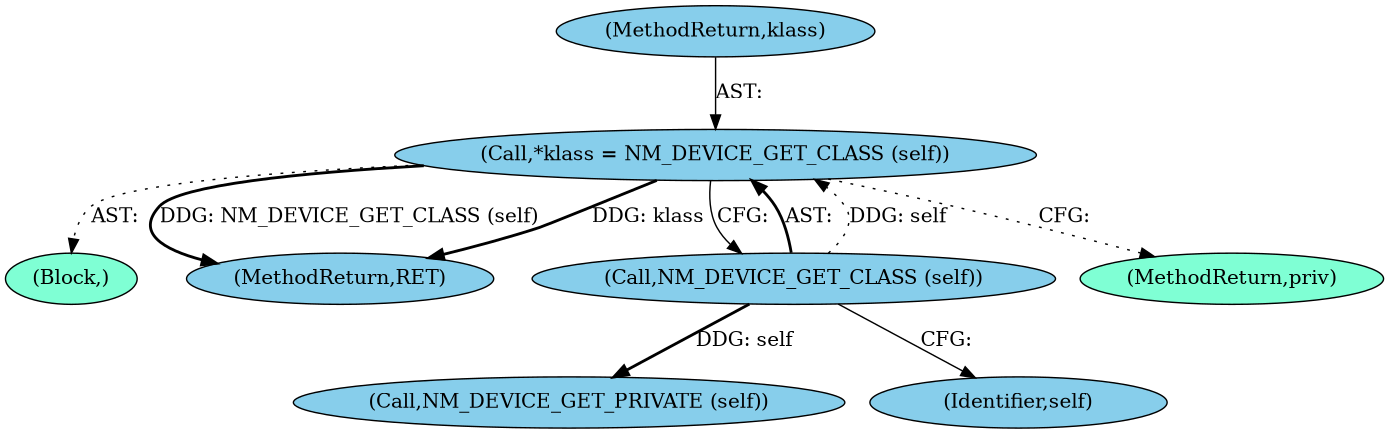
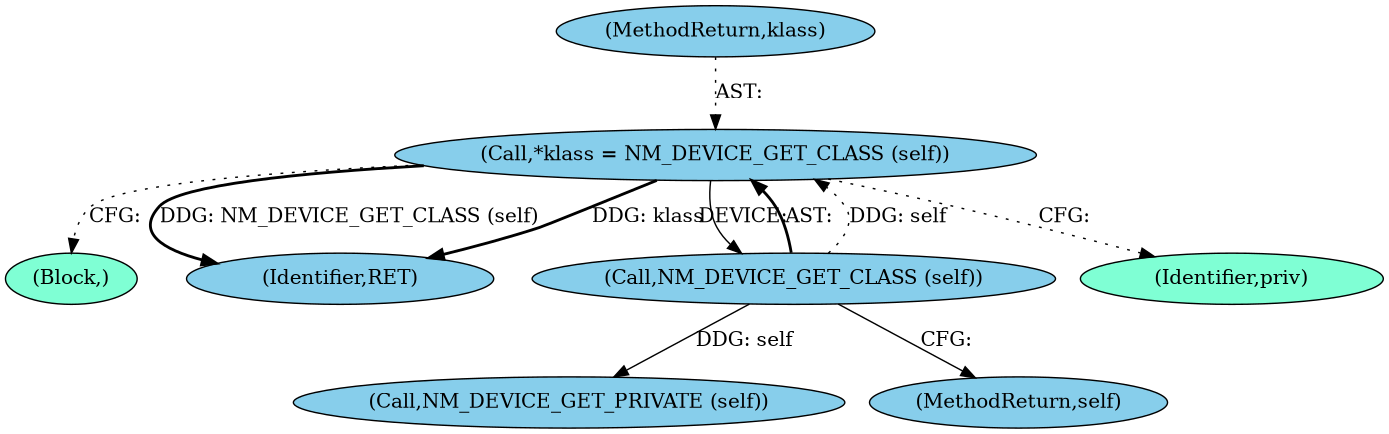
(716, 86) -> (716, 86)
(118, 217) -> (118, 217)
(746, 217) -> (746, 217)
(340, 279) -> (340, 279)
(1232, 279) -> (1232, 279)
(688, 337) -> (688, 337)
(1019, 402) -> (1019, 402)
